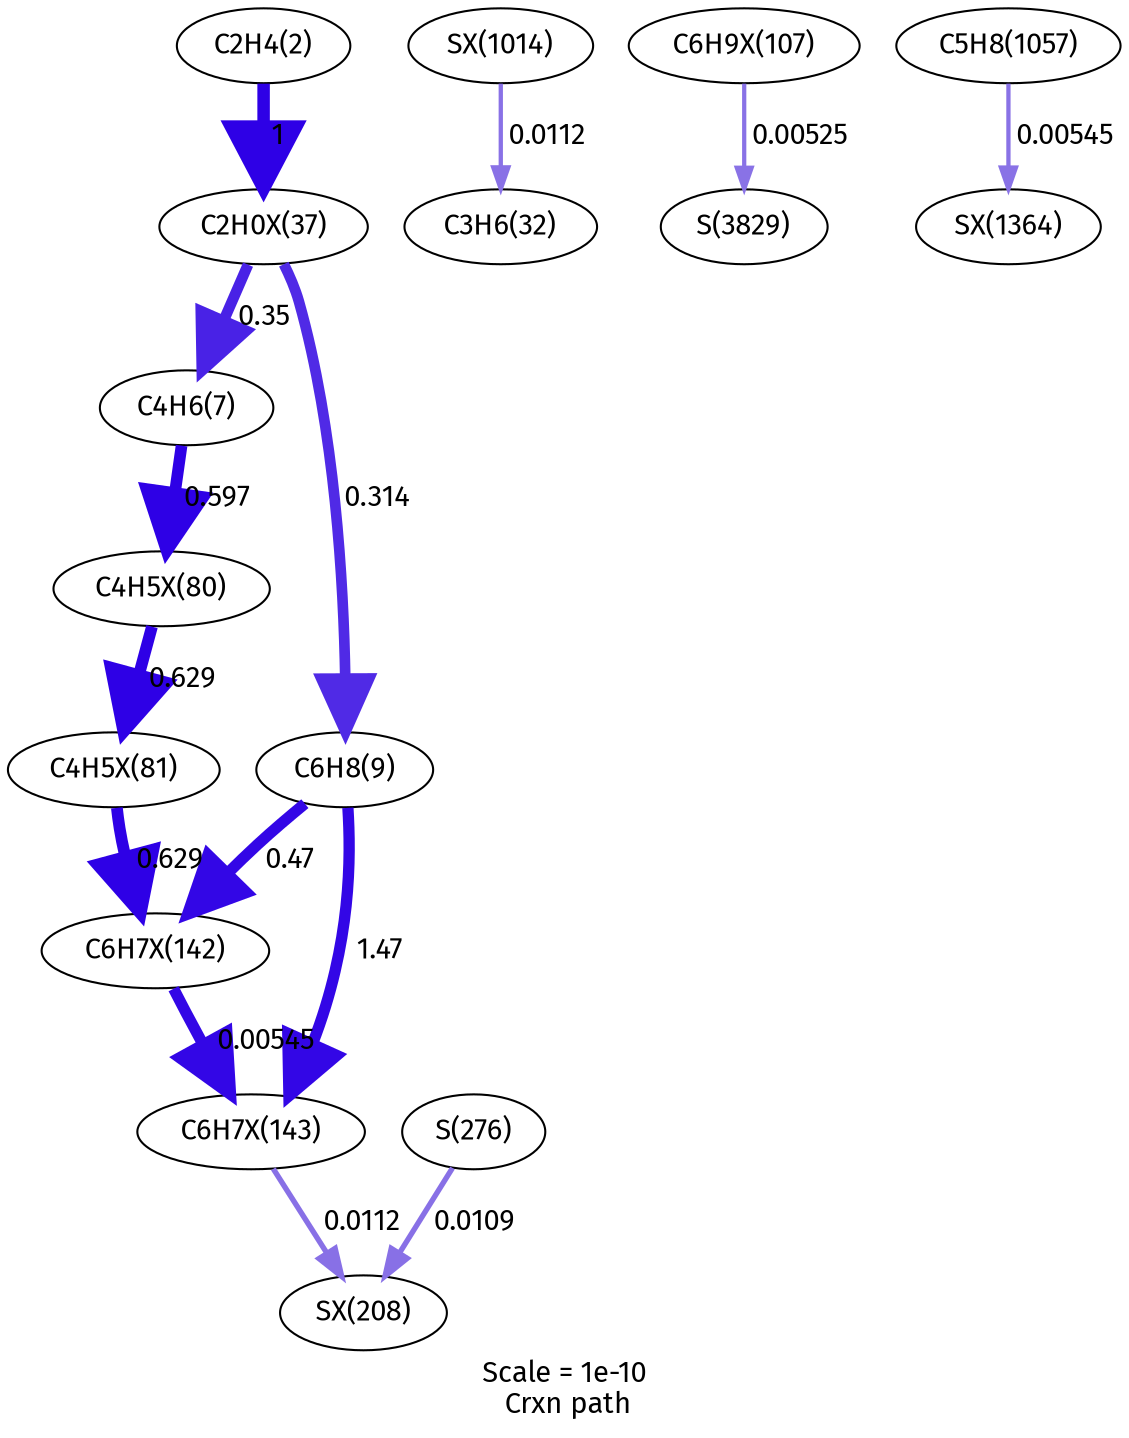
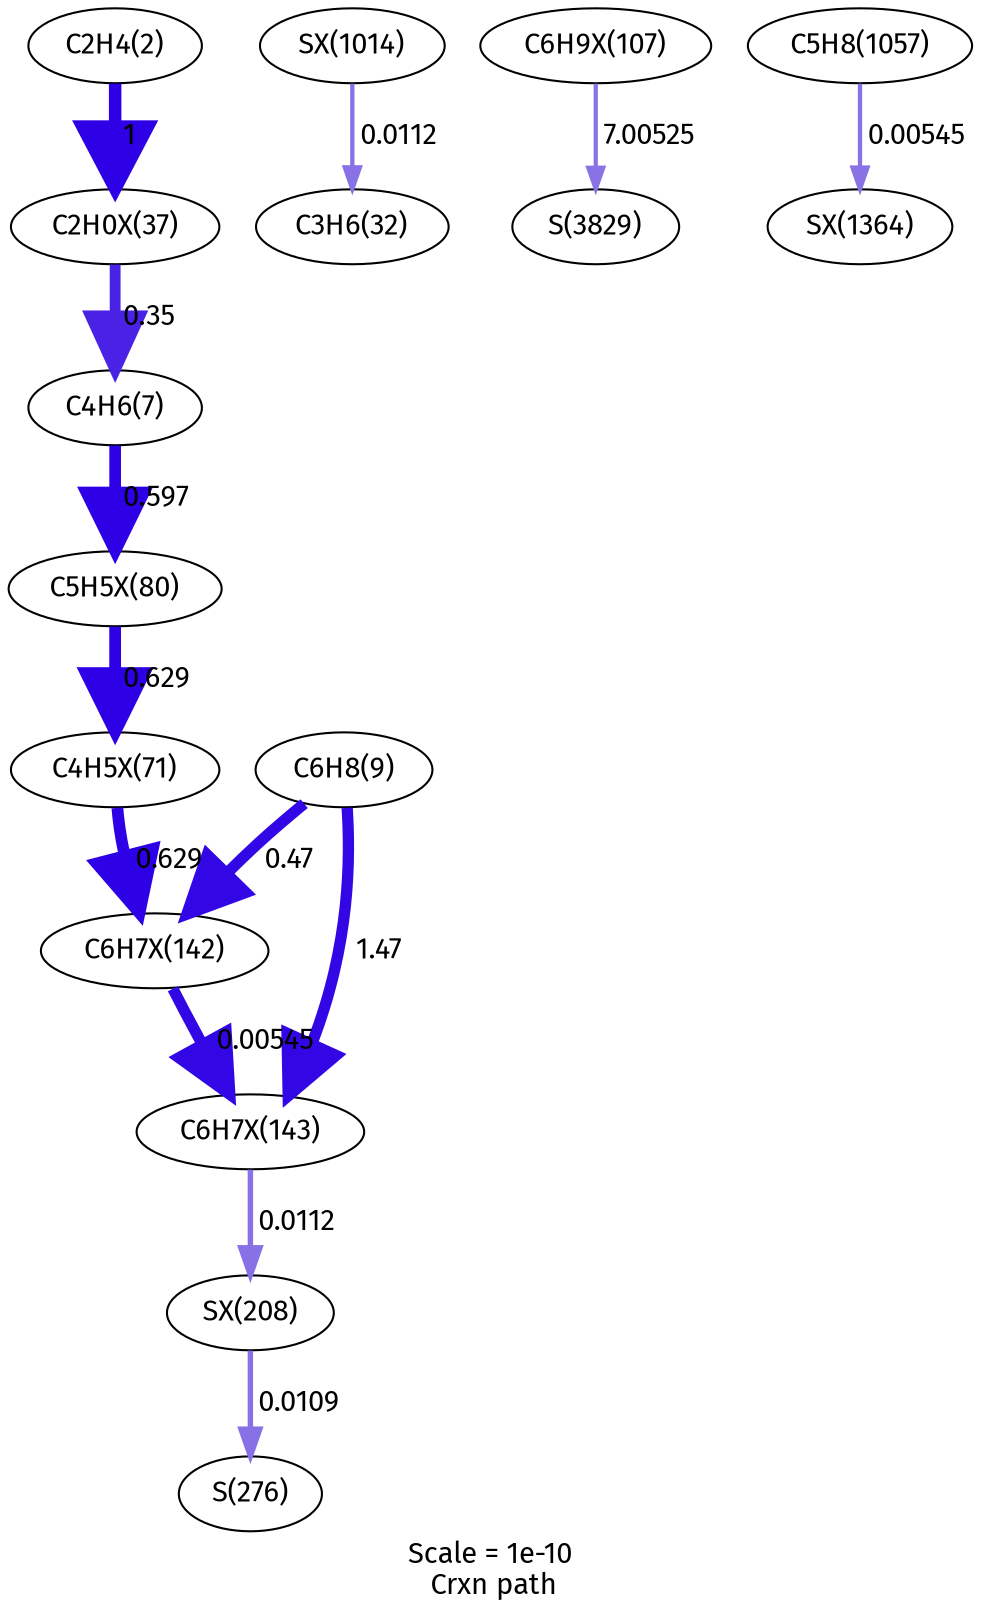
(796, 136) -> (646, 136)
(331, 468) -> none
(162, 589) -> (115, 589)
(114, 770) -> (115, 770)
(426, 1211) -> (250, 1390)
